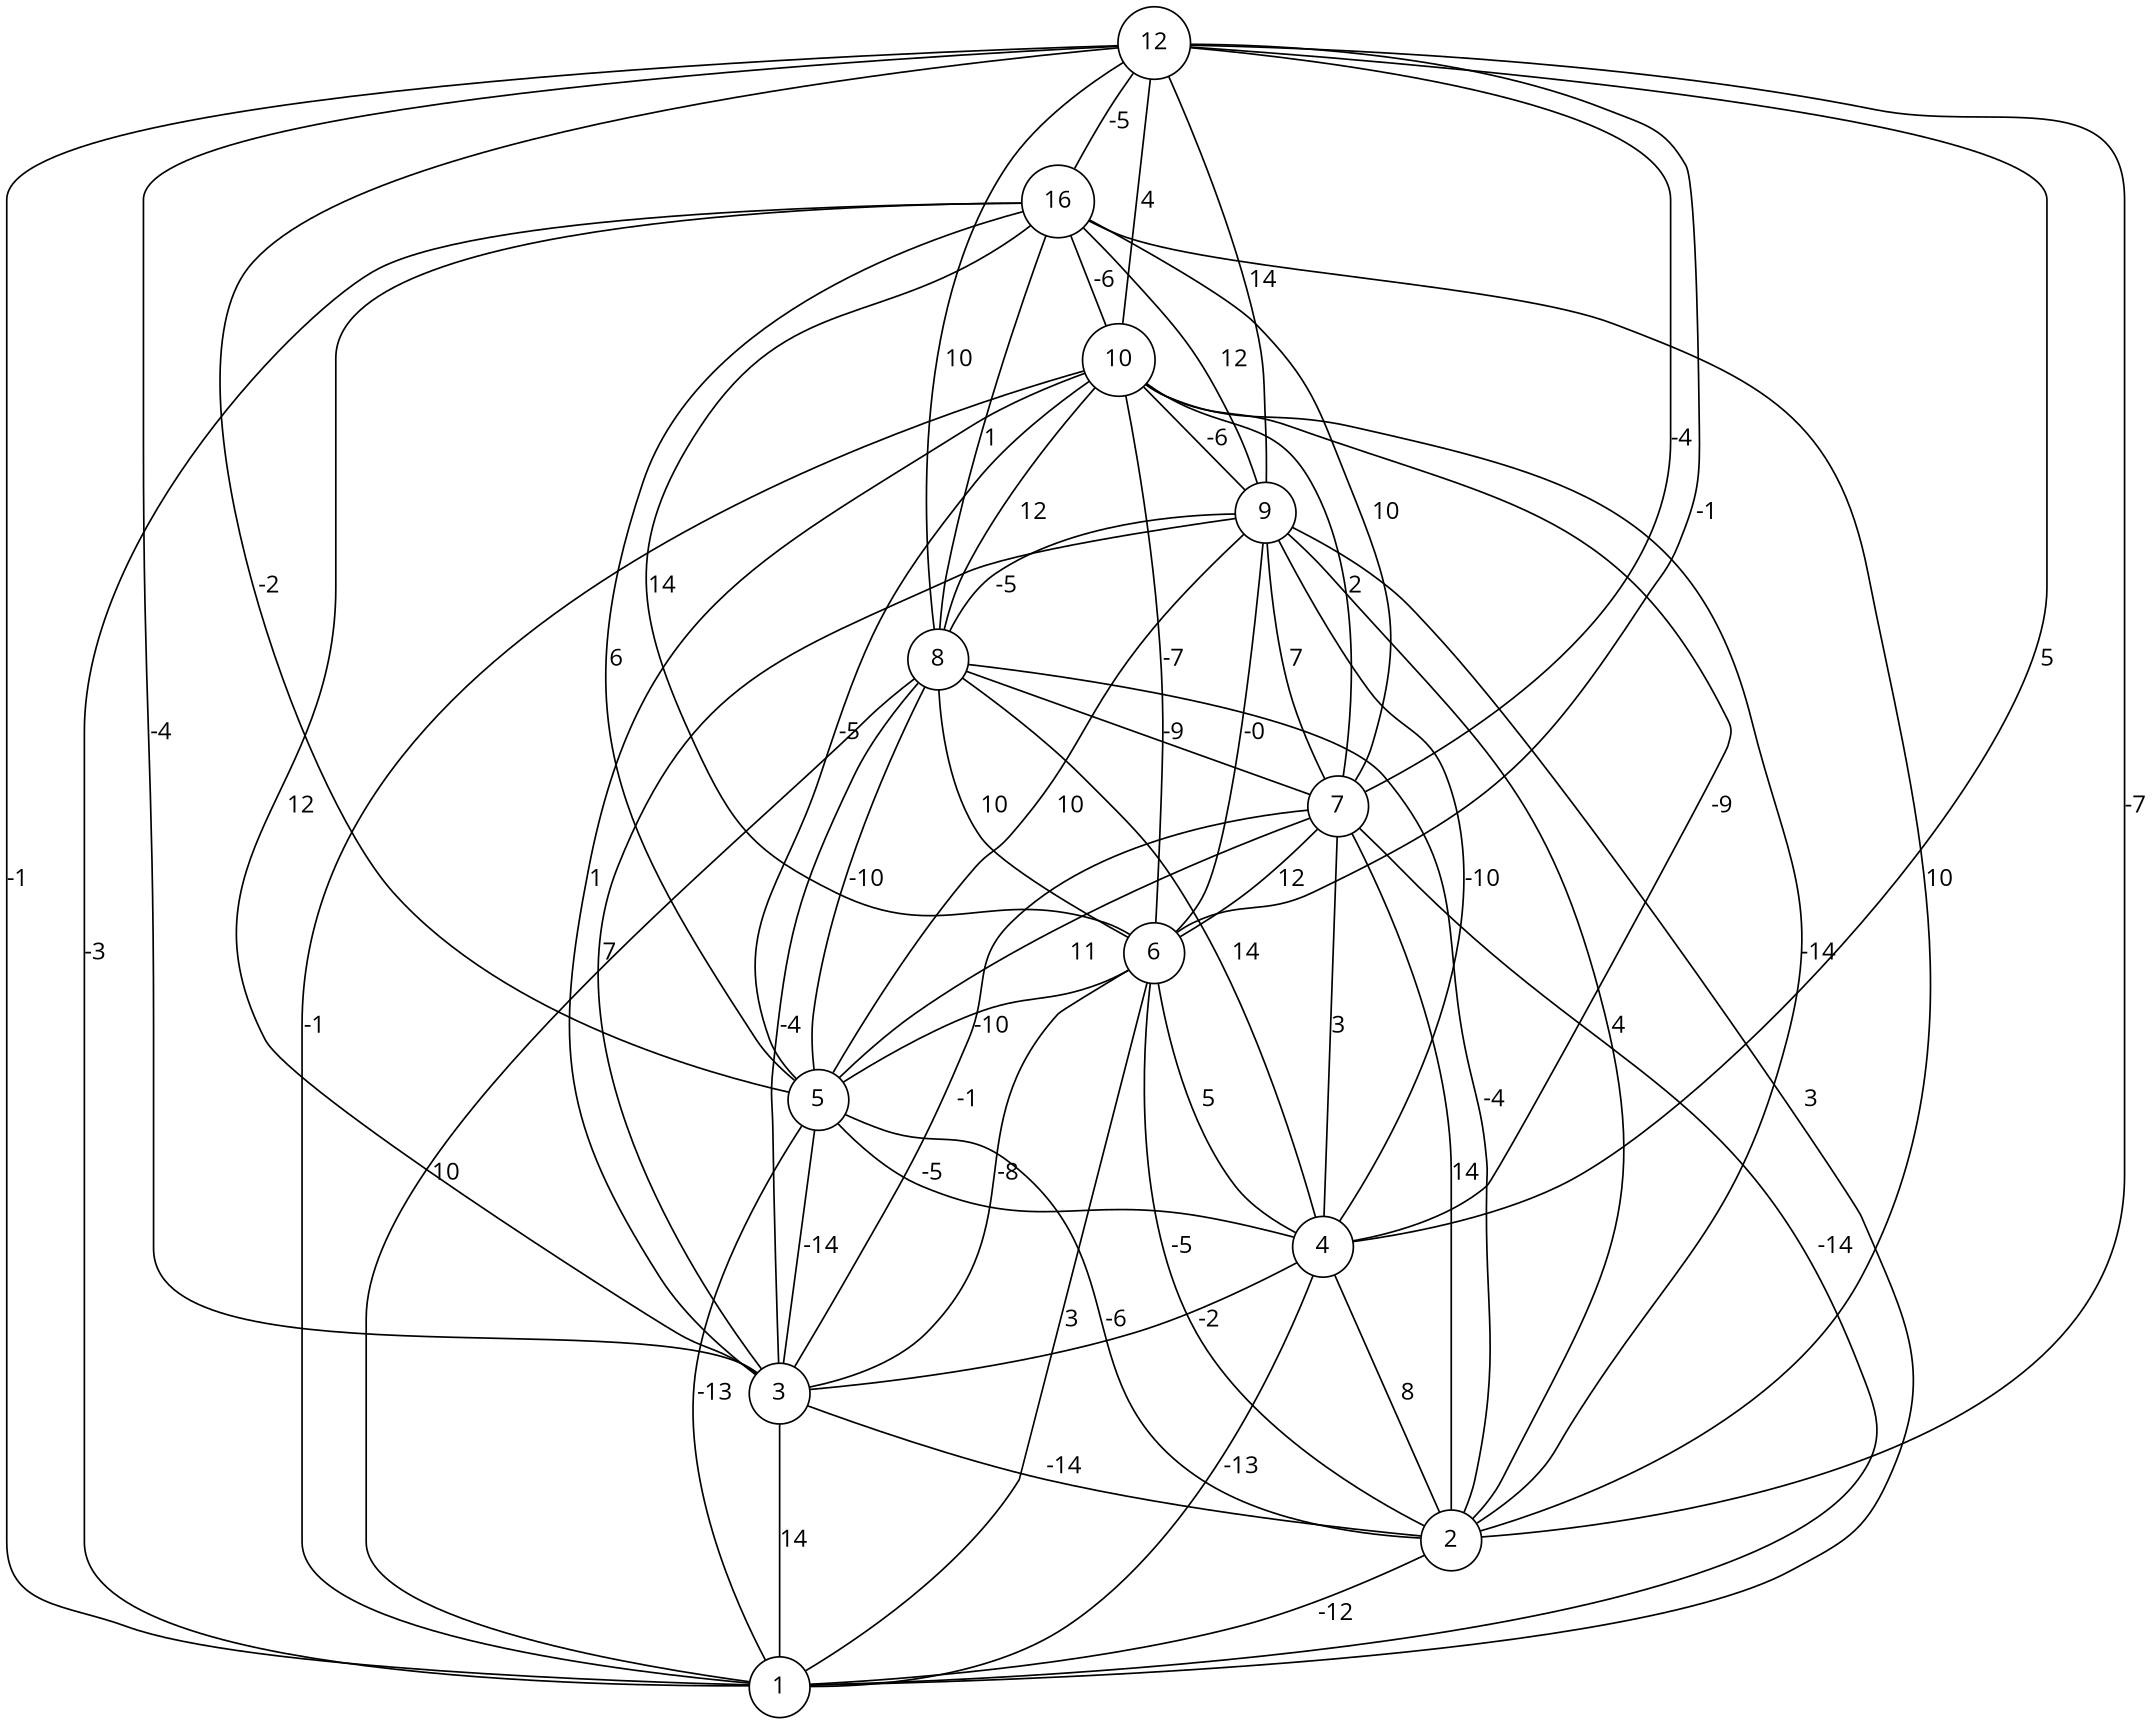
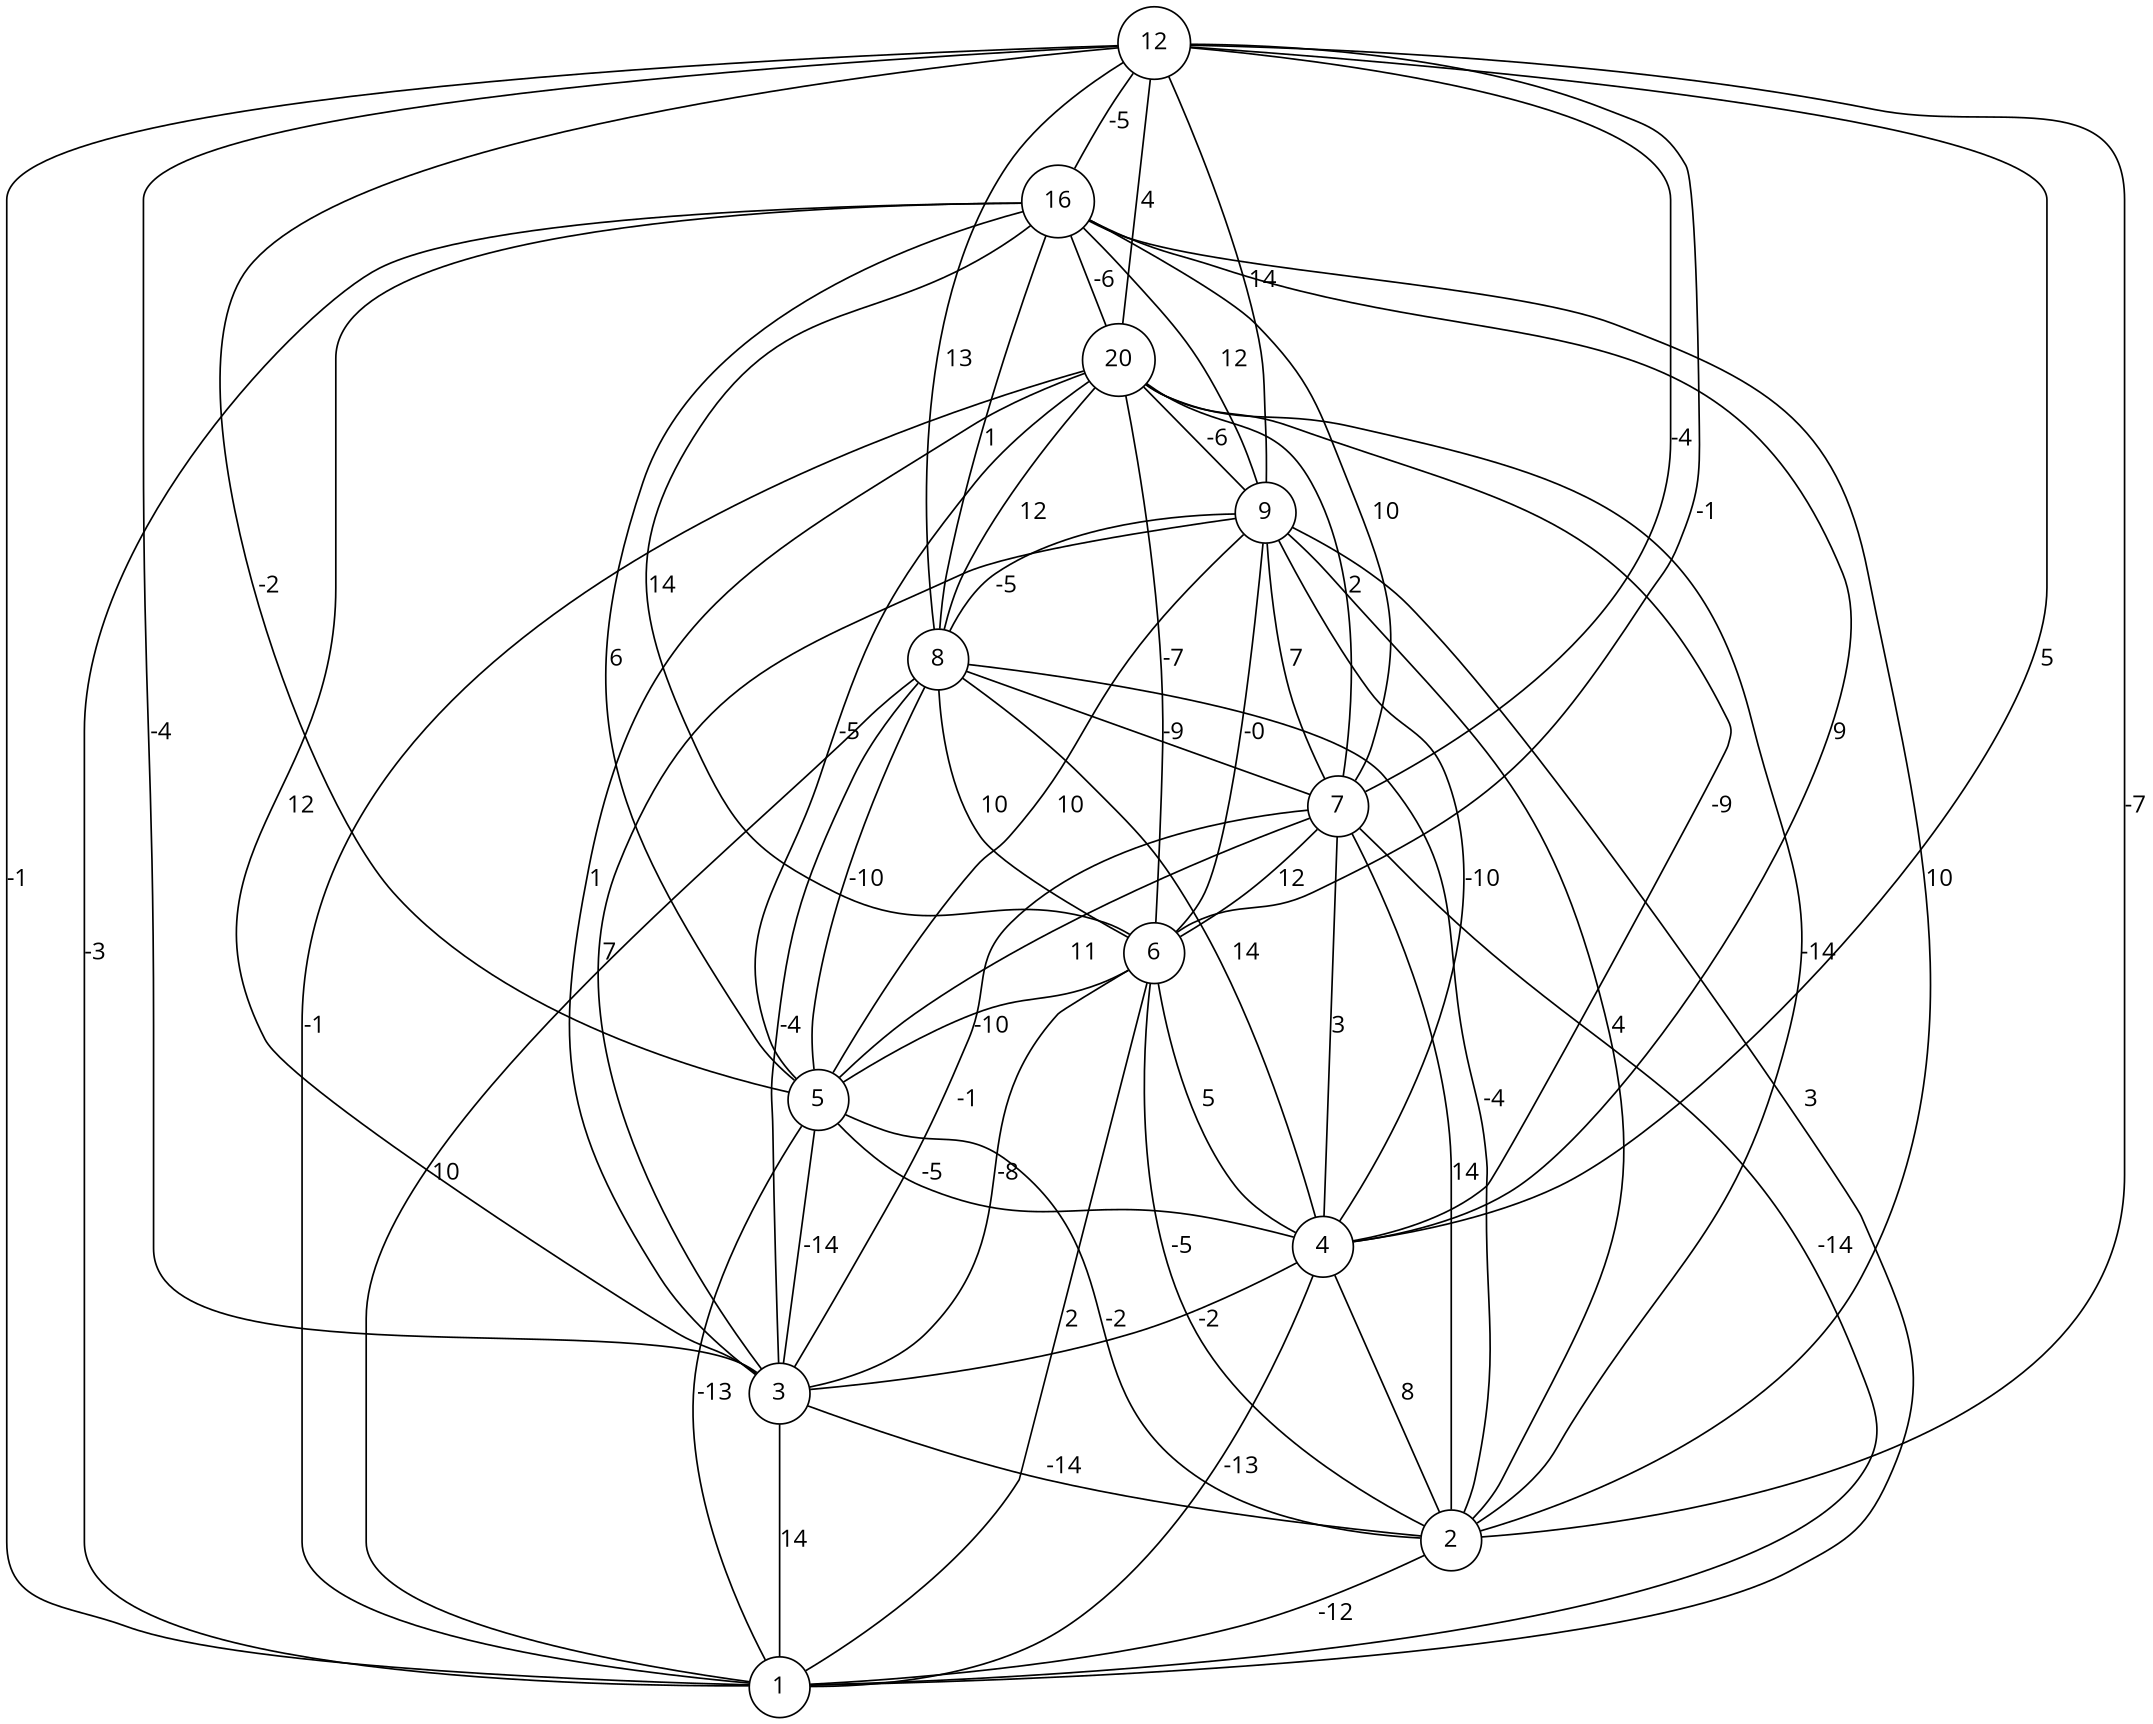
(959, 360) -> (959, 360)
(1119, 360) -> (1119, 360)
none -> (1844, 584)
(1072, 1320) -> (1072, 1320)
(1116, 1320) -> (1116, 1320)
